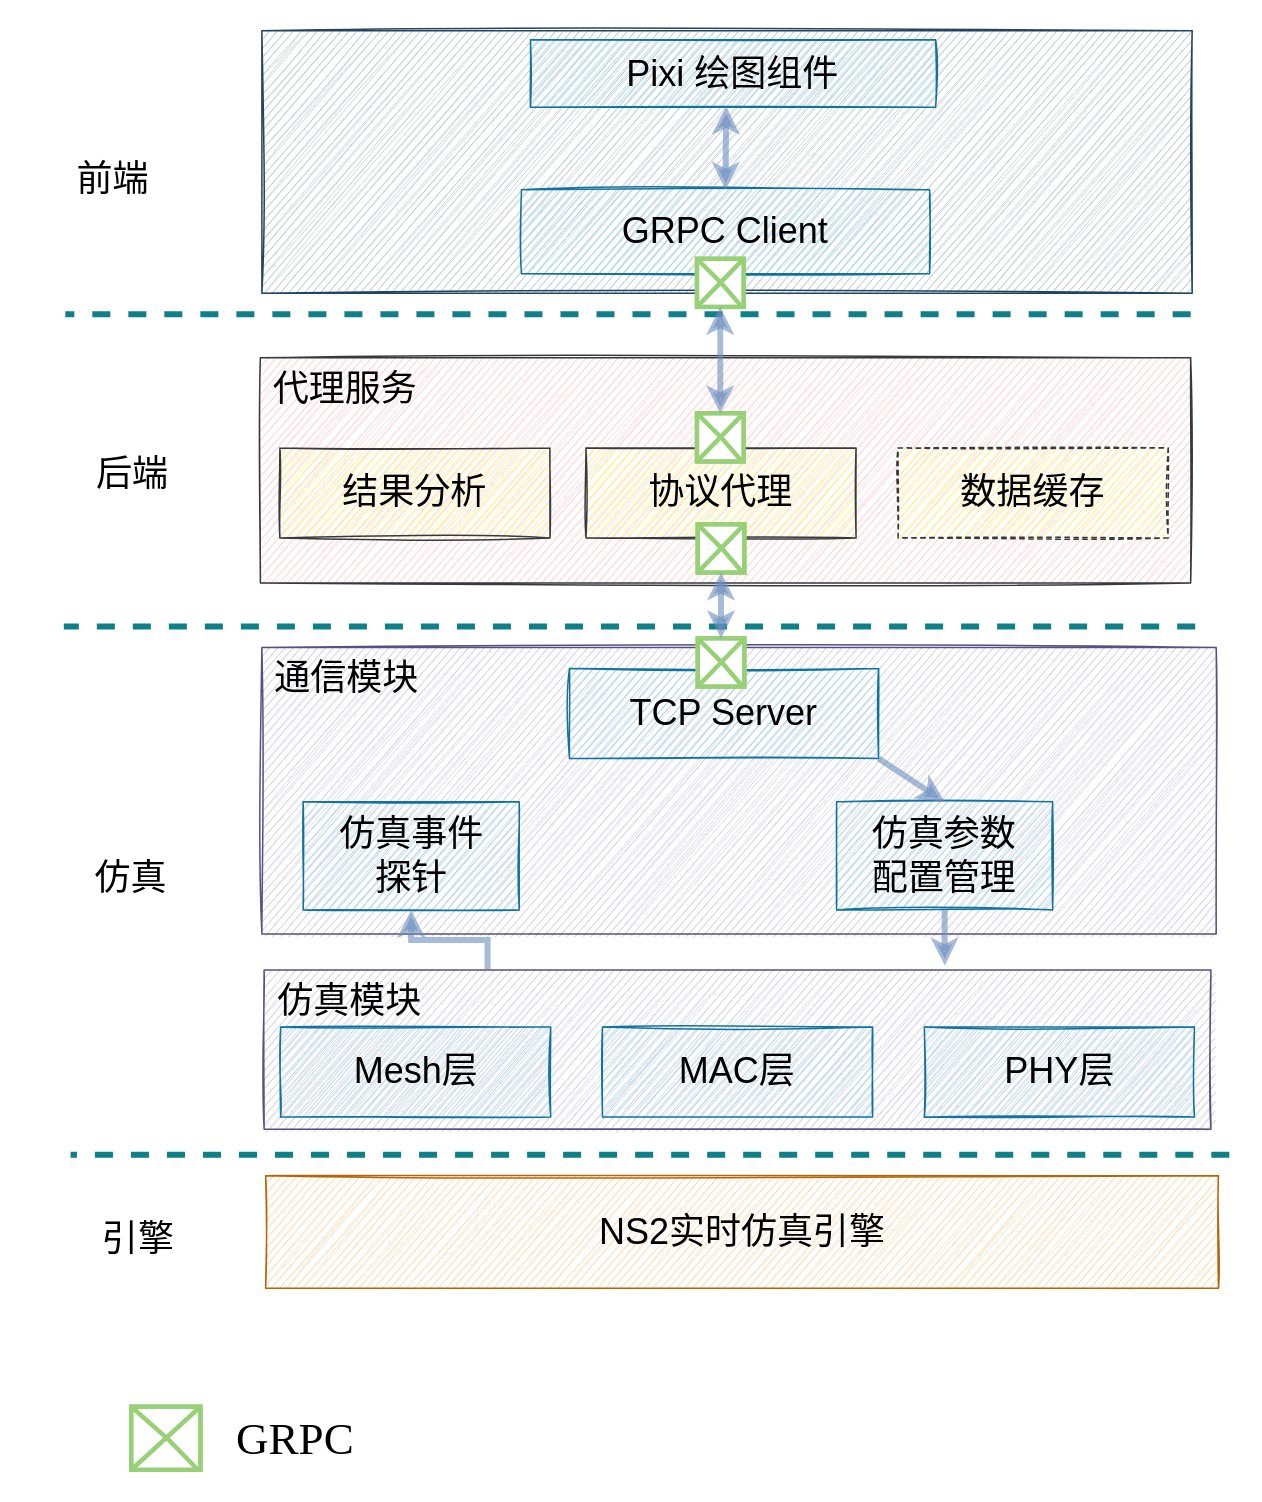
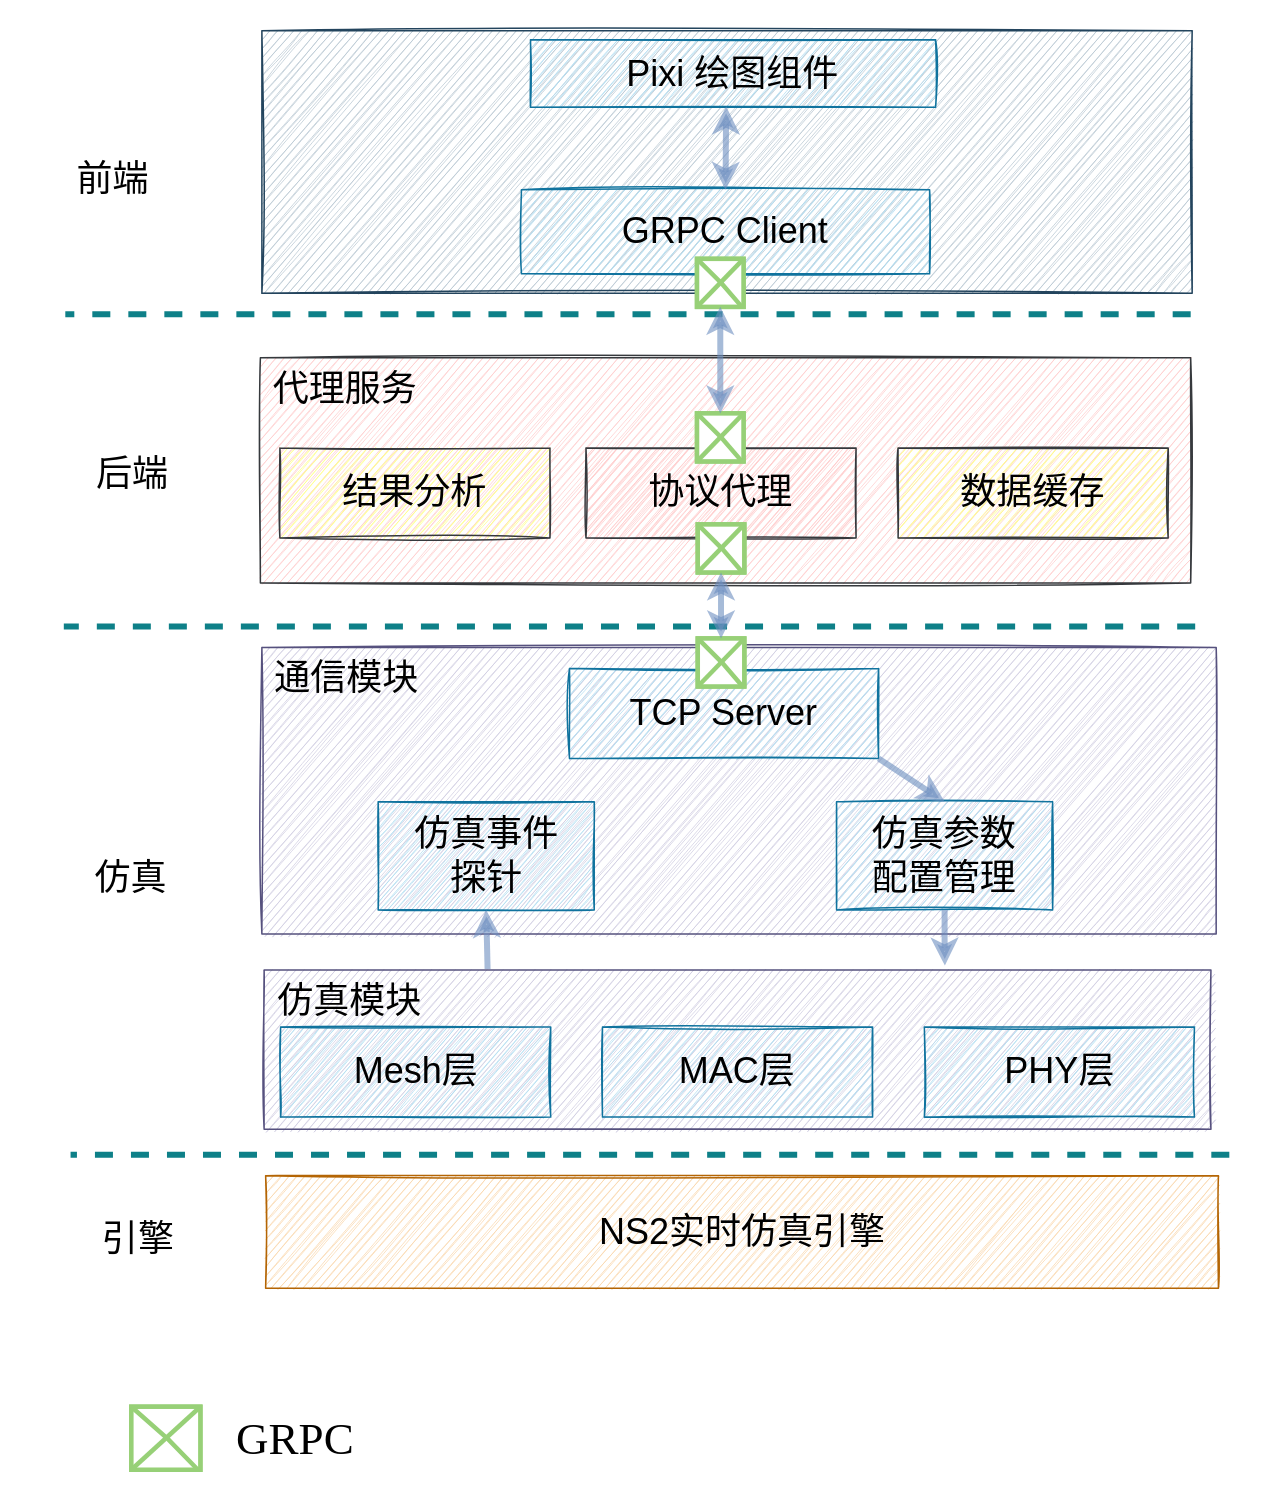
(721, 493) -> (721, 493)
(1033, 493) -> (1033, 493)
(411, 856) -> (486, 856)
